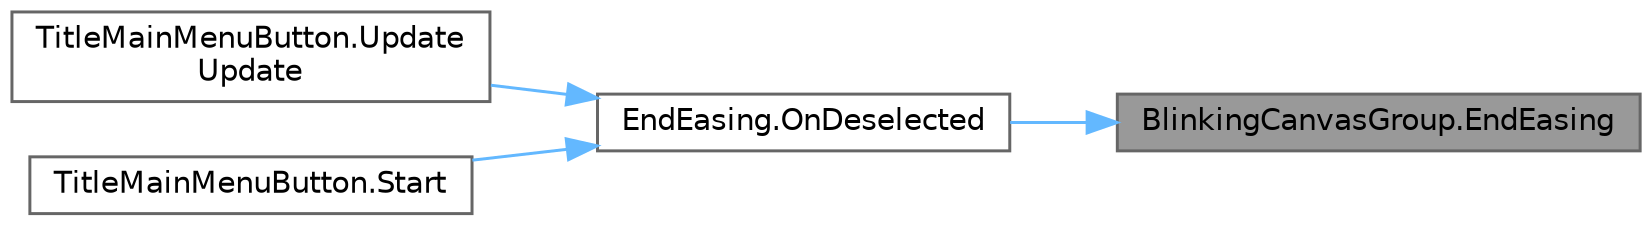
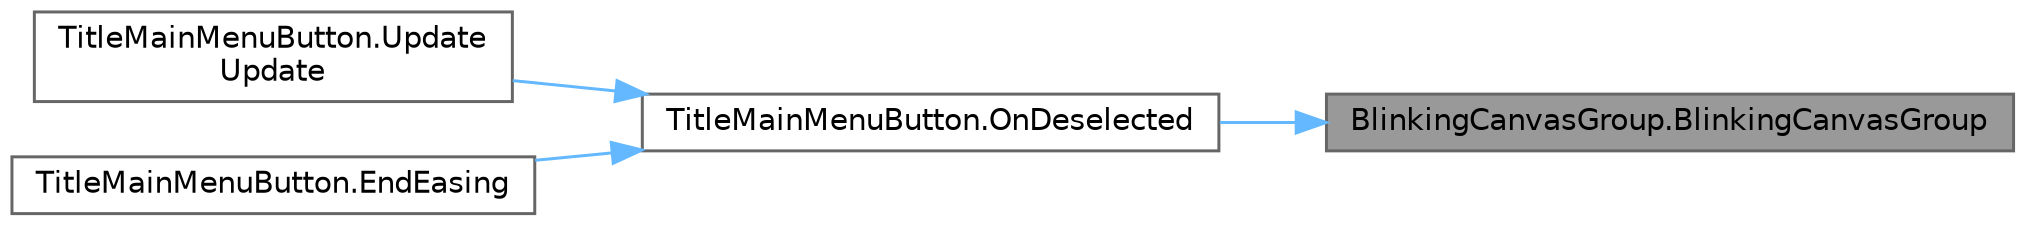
(804, 122) -> (931, 122)
(1379, 122) -> (1670, 122)
(251, 185) -> (273, 185)
